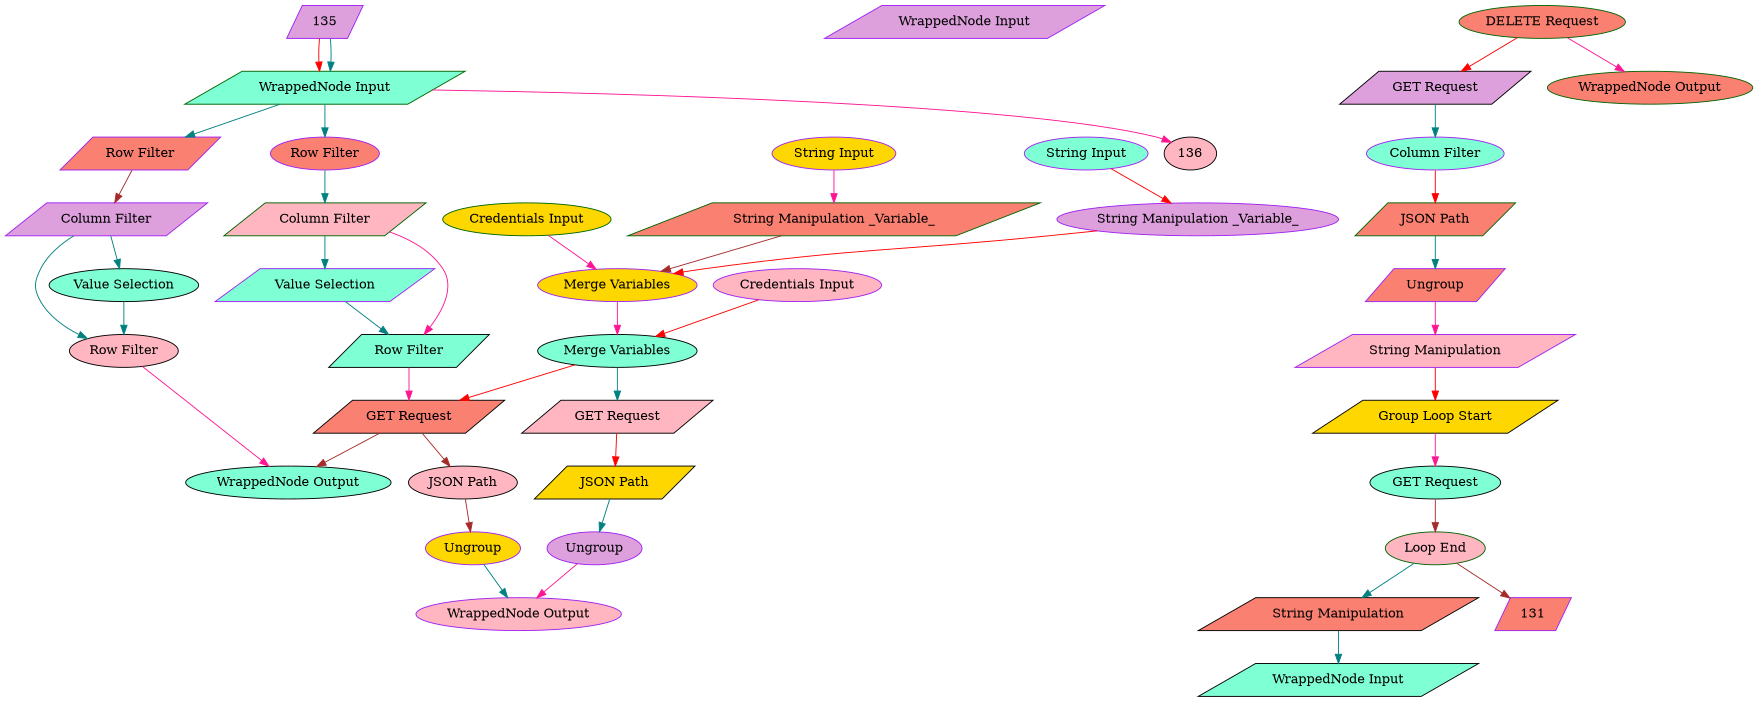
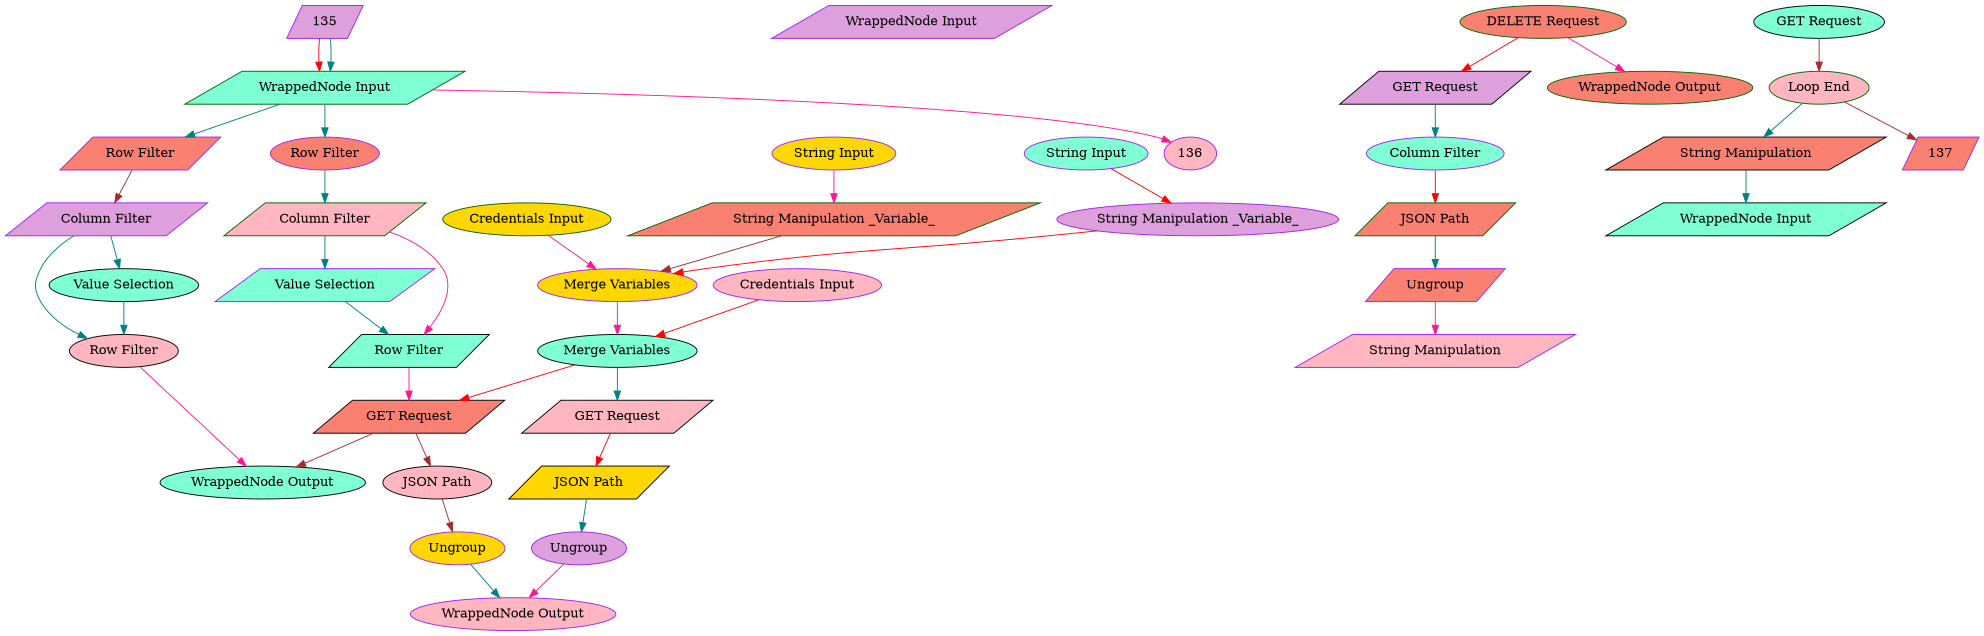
(1190, 154) -> (1190, 154)
(1435, 417) -> none
(1533, 614) -> (1941, 154)
